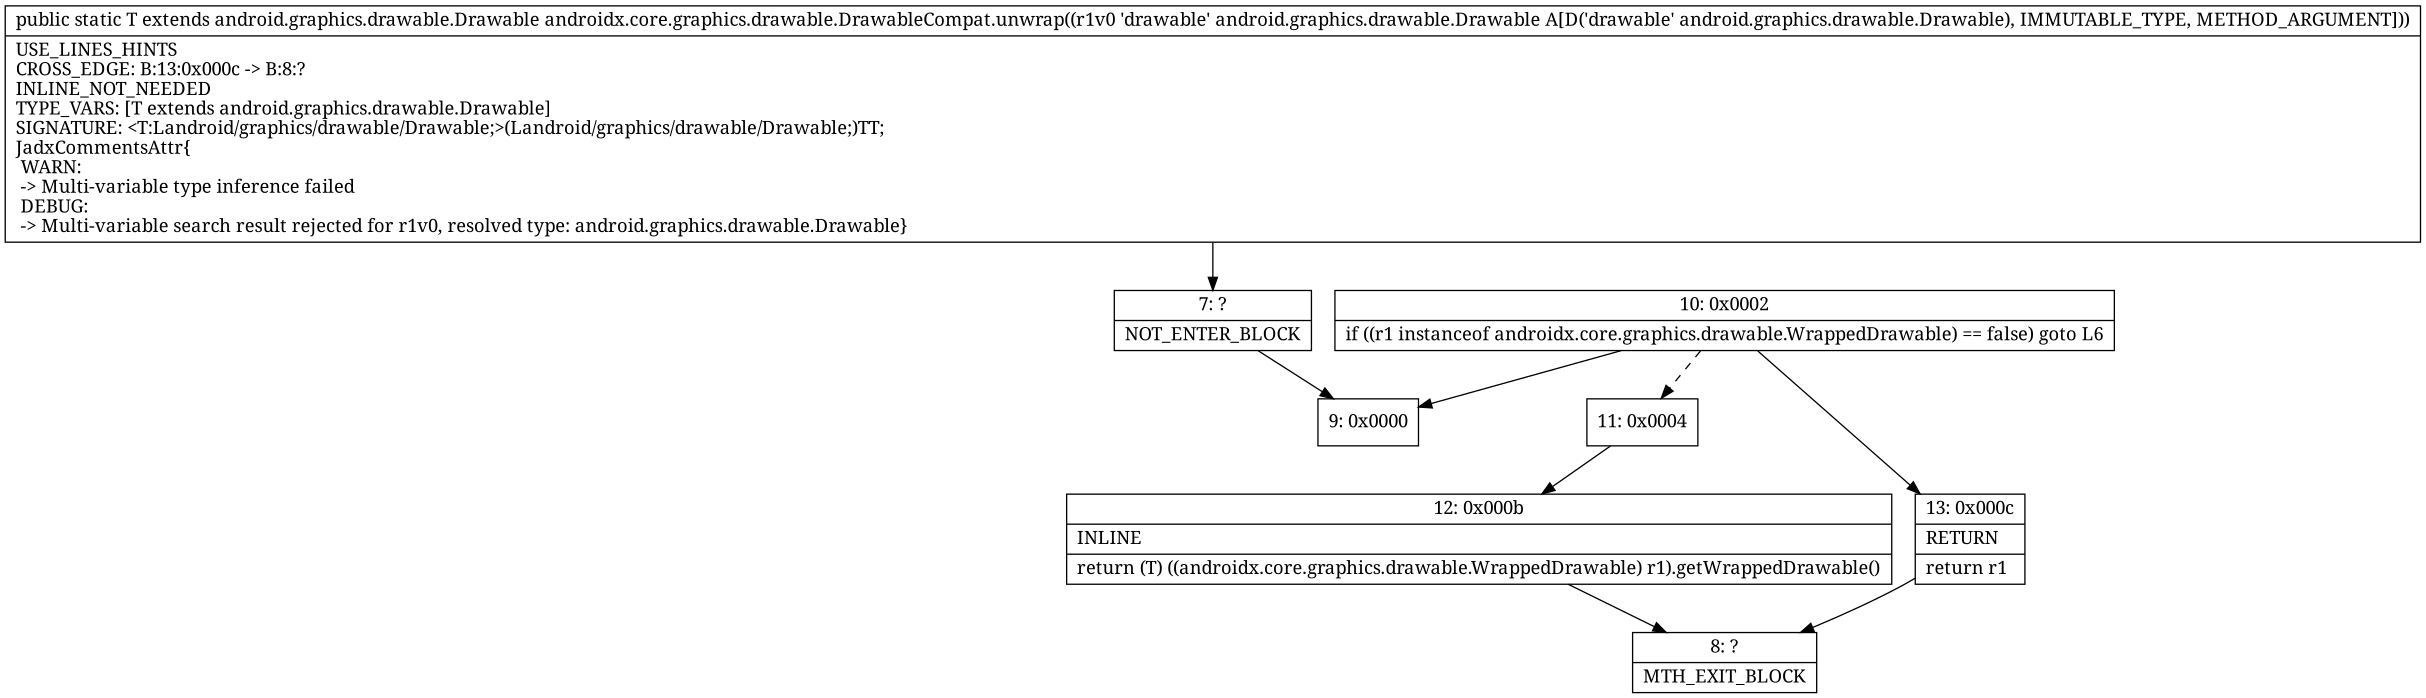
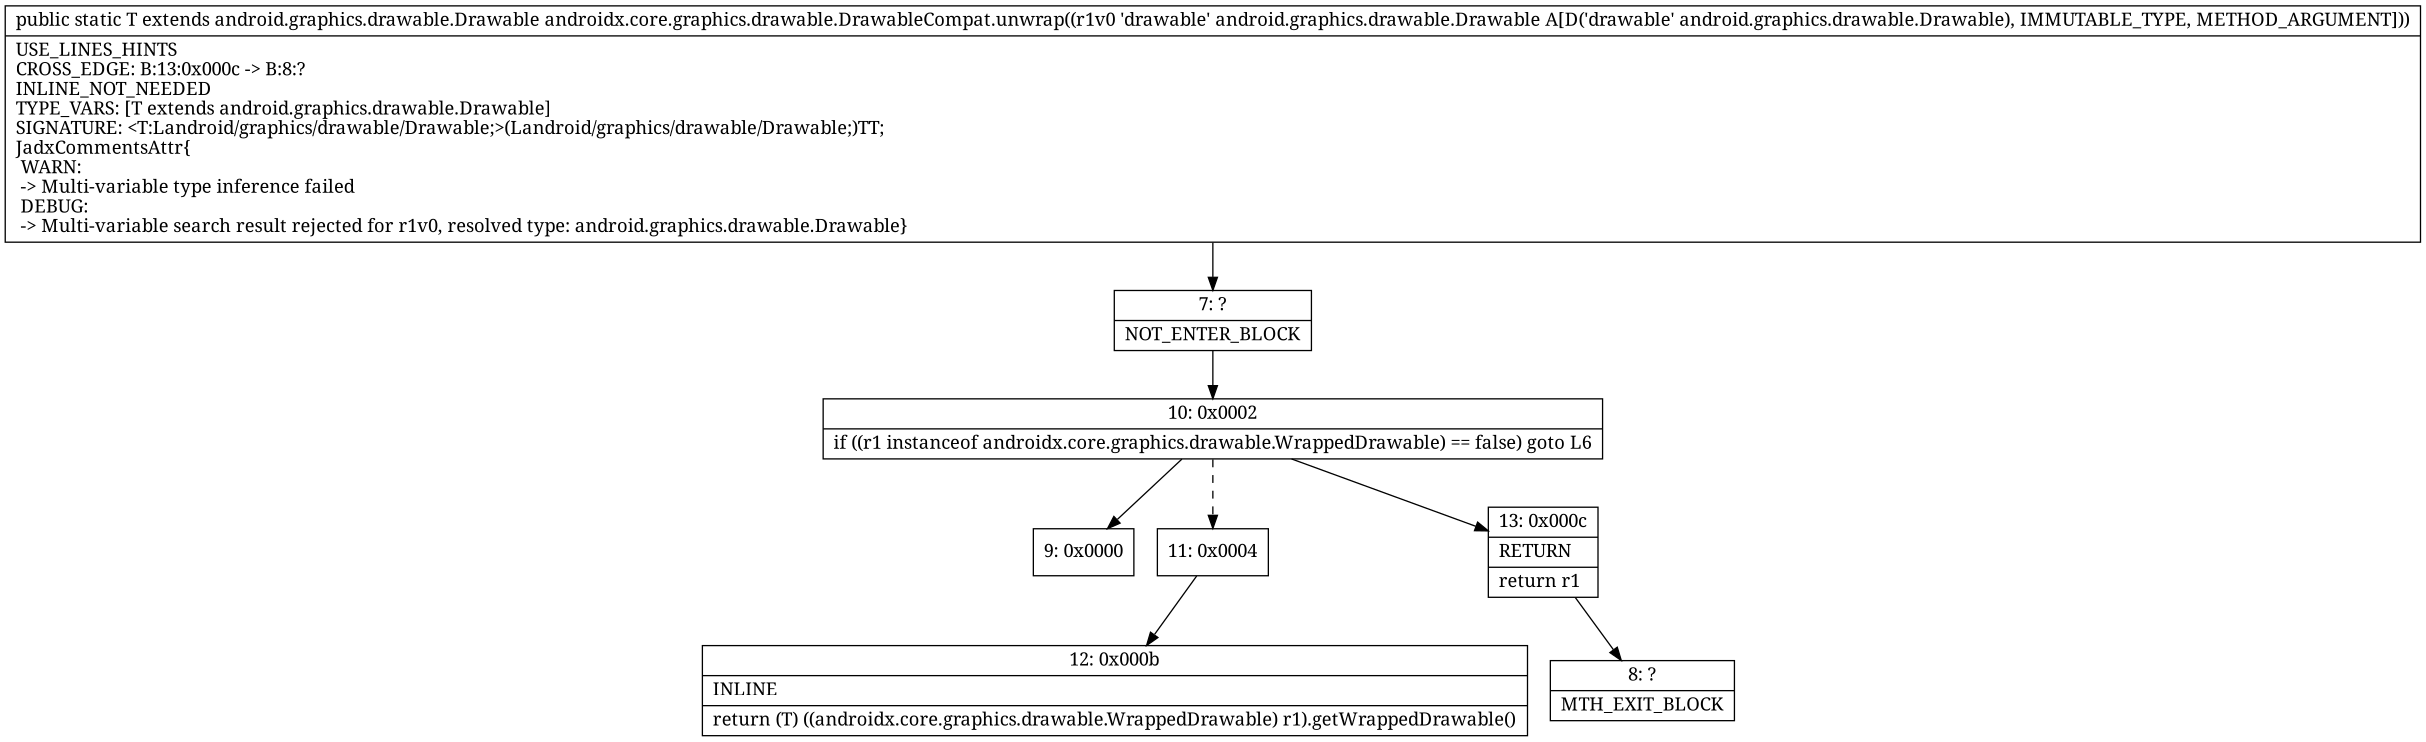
(1290, 371) -> (1213, 368)
(1611, 605) -> none
